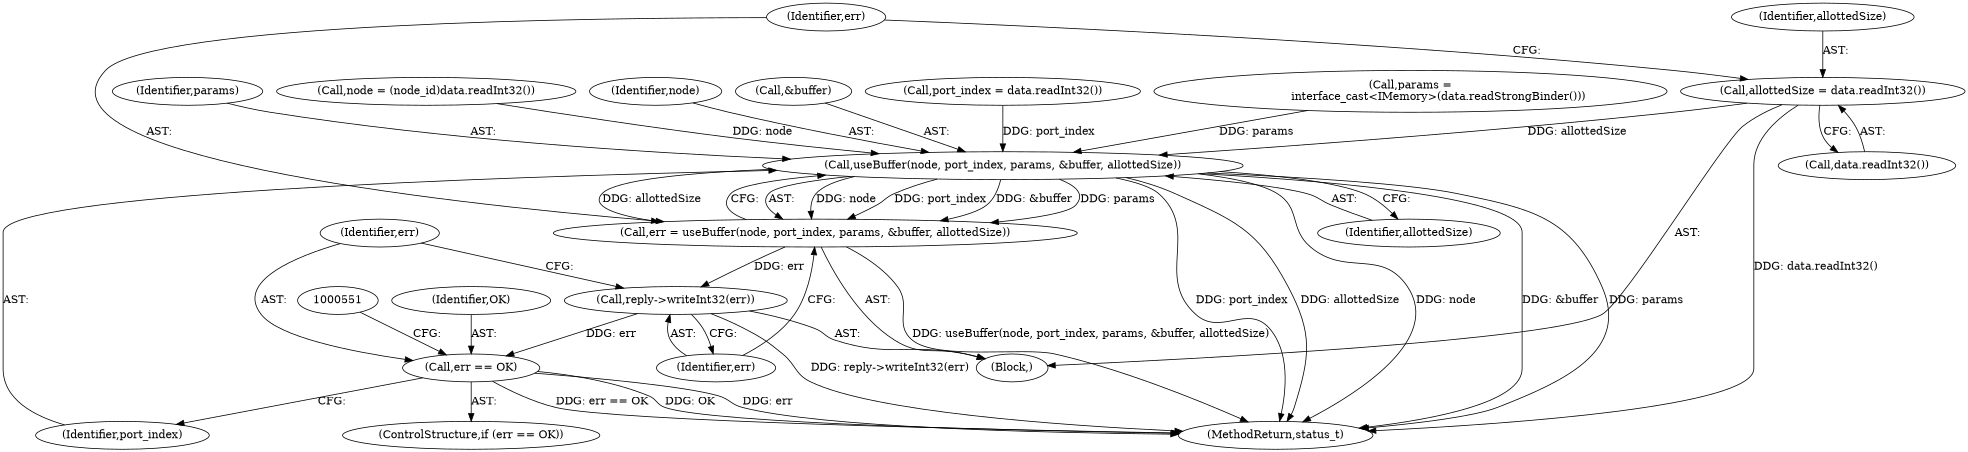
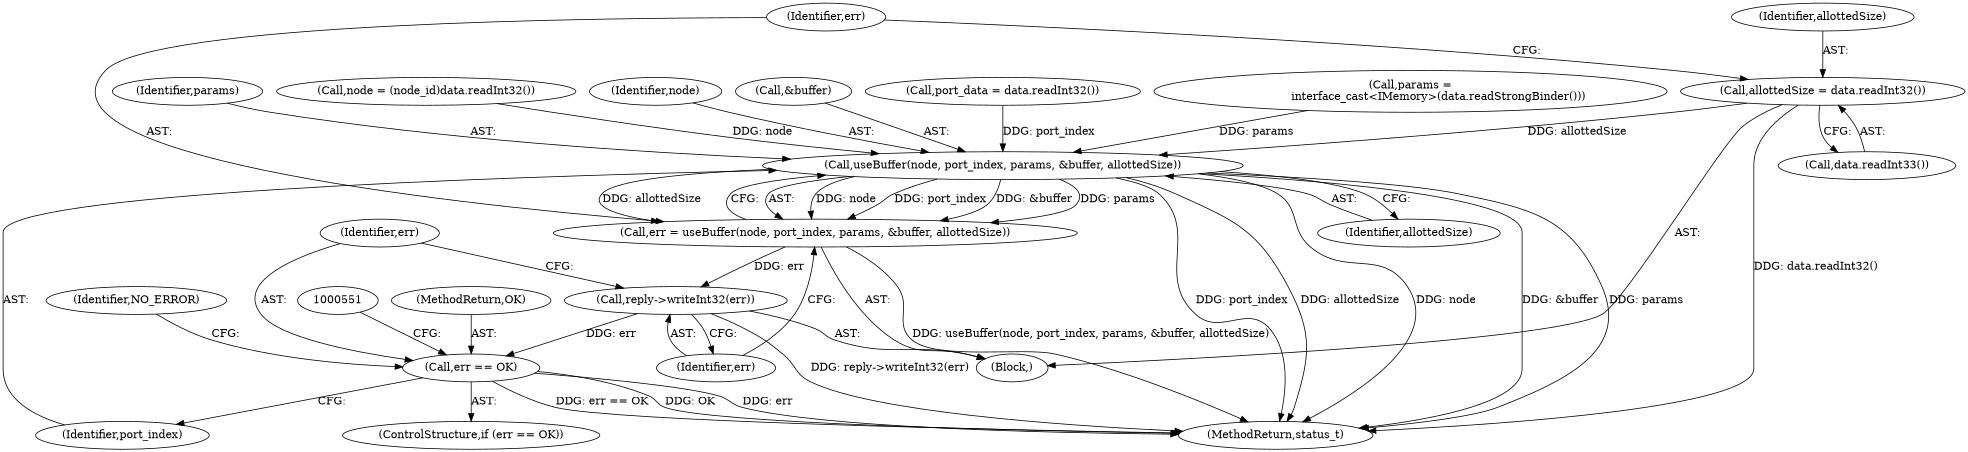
(1003, 91) -> (1003, 91)
(1867, 166) -> (1867, 166)
none -> (136, 300)
(471, 300) -> (471, 300)
